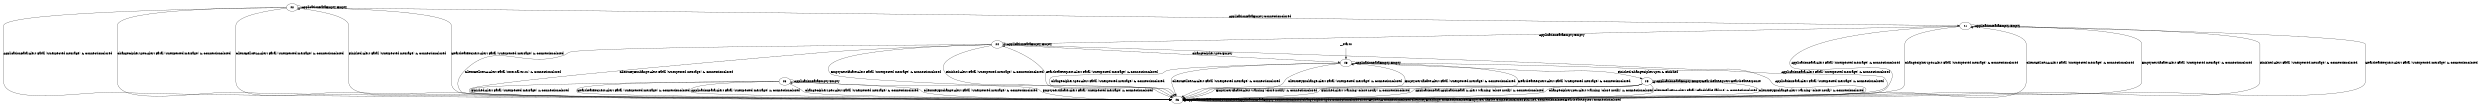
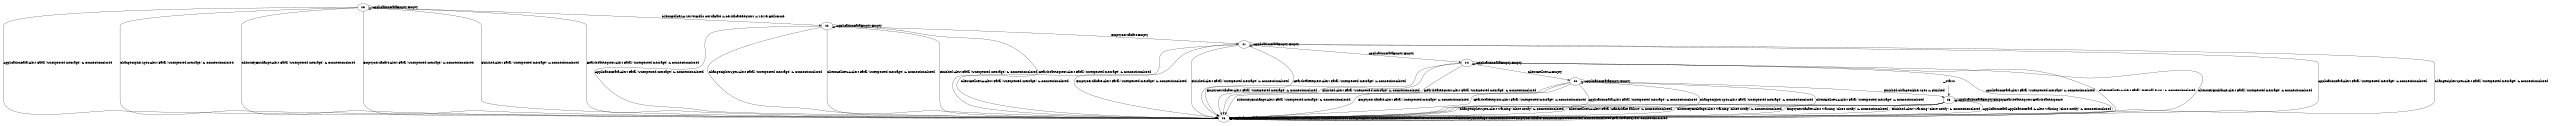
none -> (594, 15)
(1260, 17) -> (1130, 35)
(1346, 53) -> (1949, 90)
(1212, 54) -> (1545, 72)
